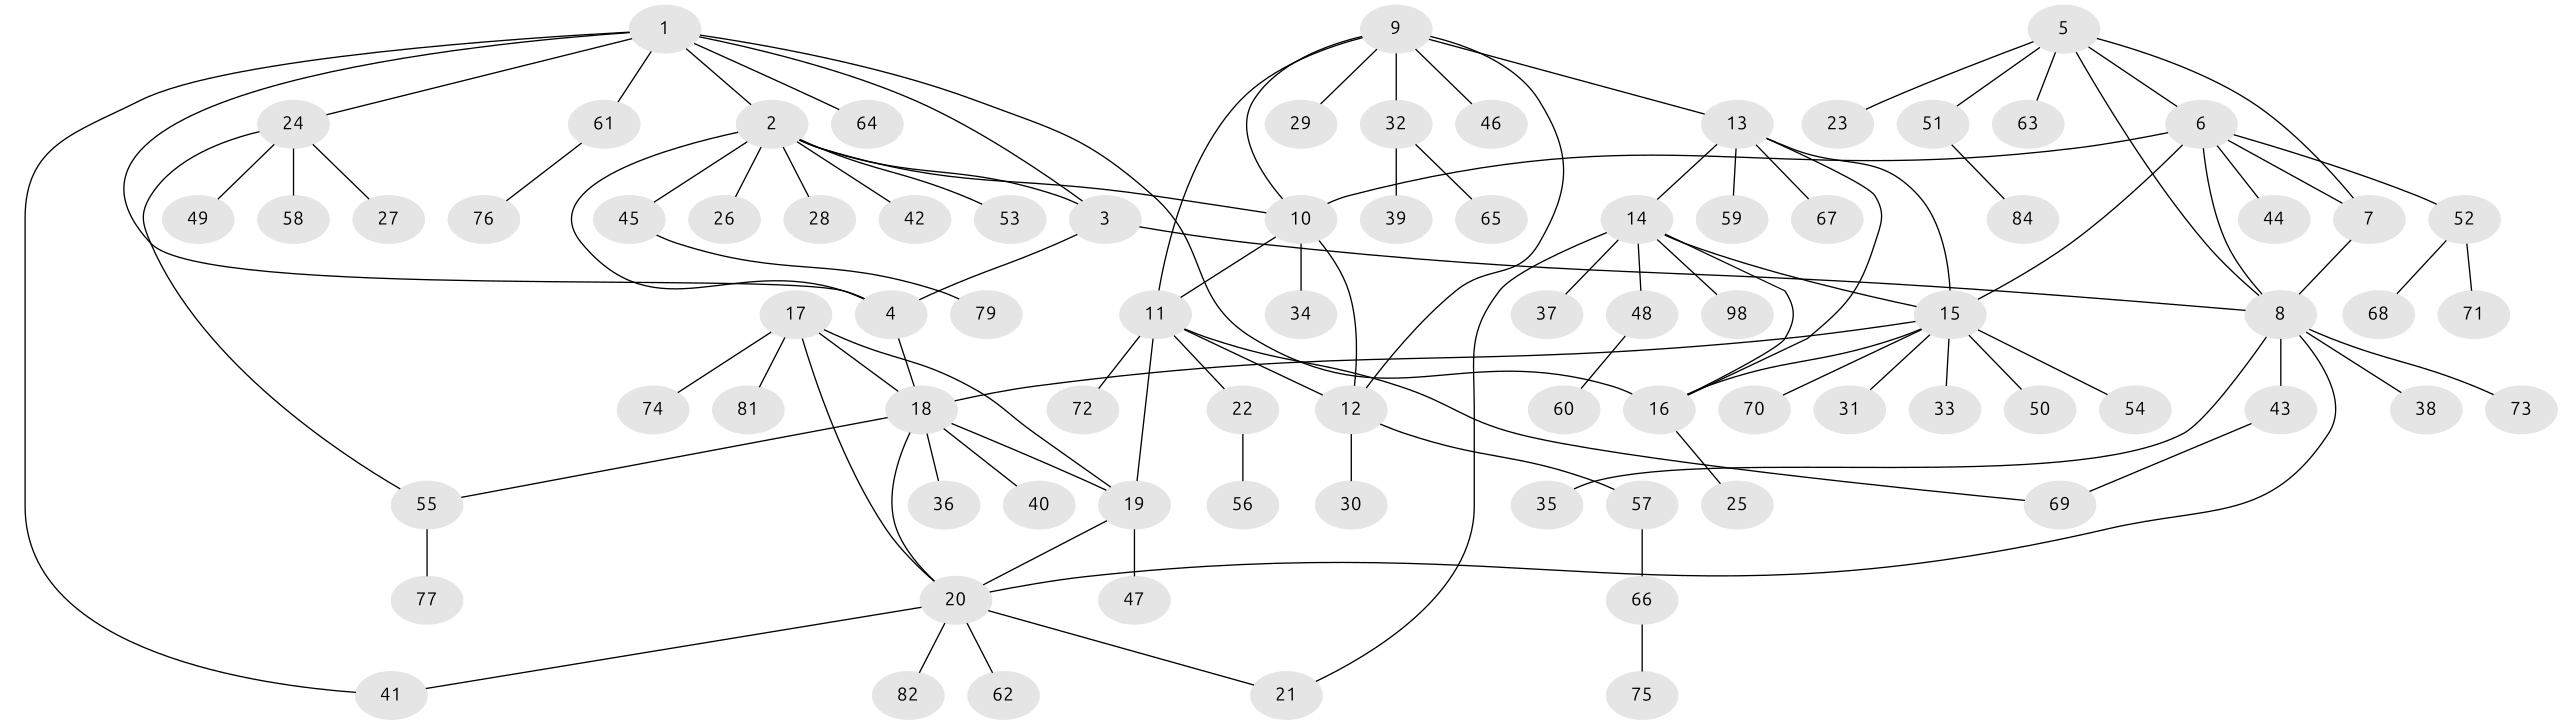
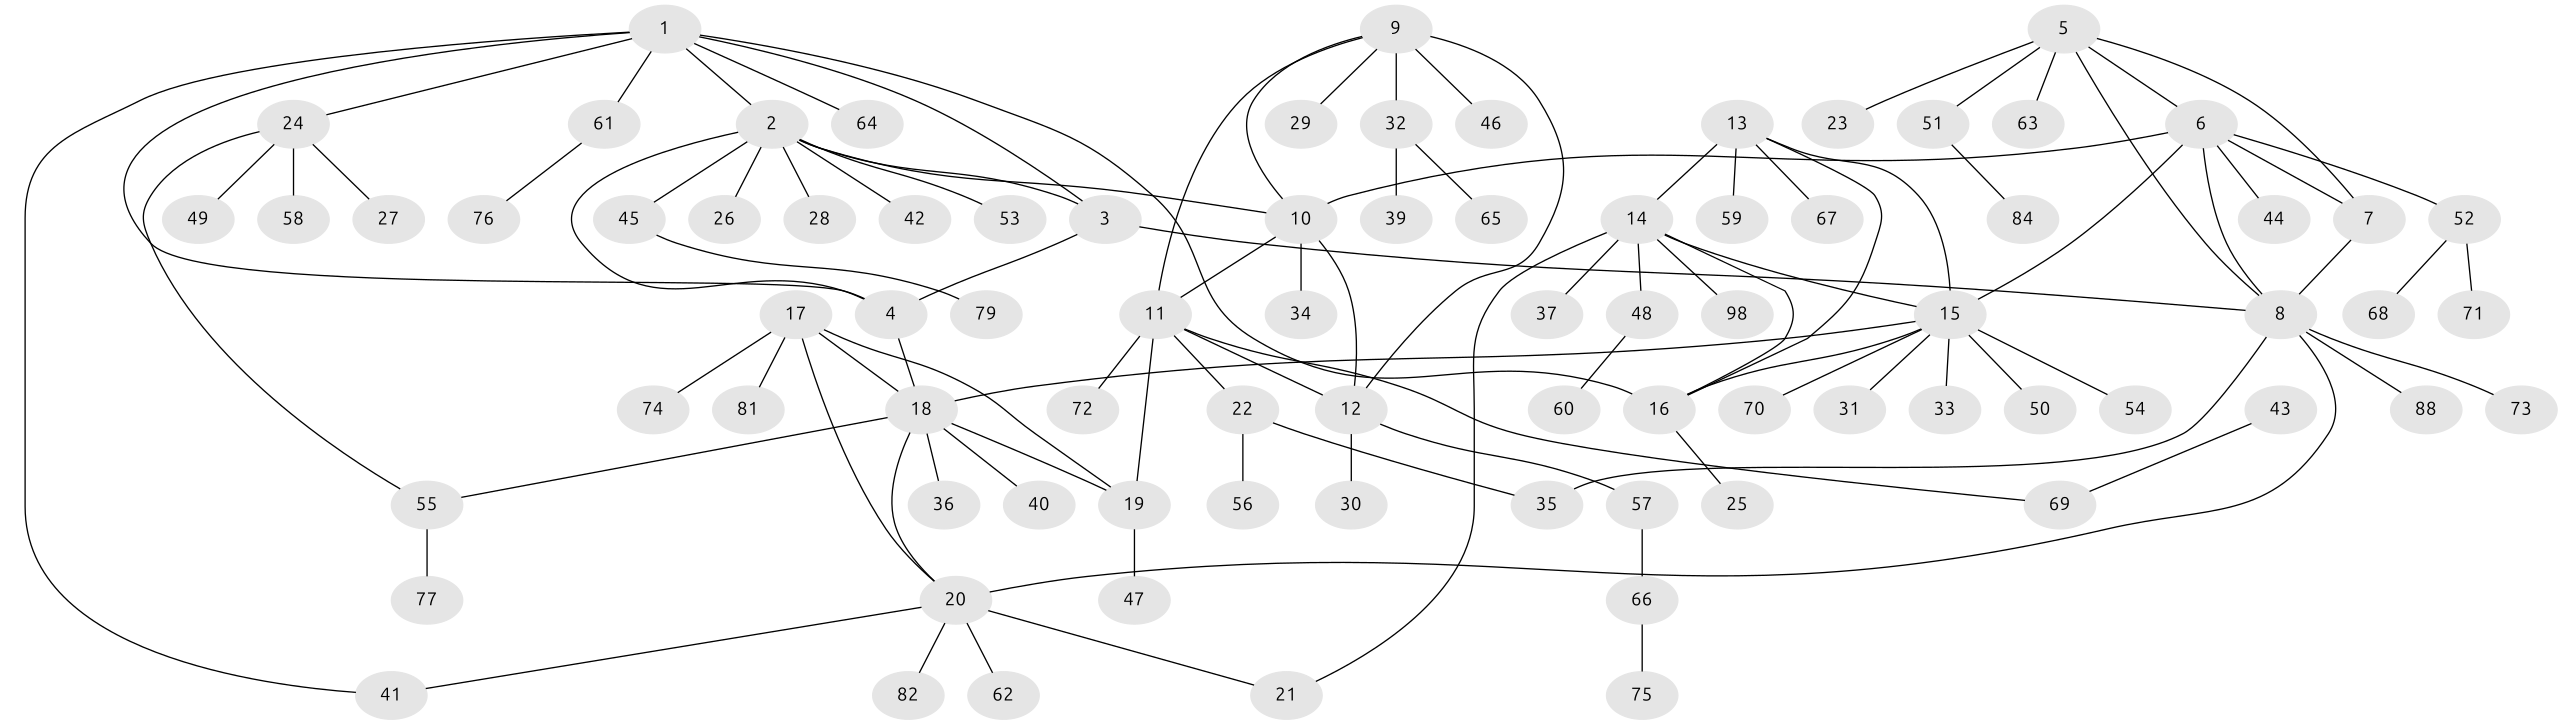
(1567, 77) -> none
(2281, 362) -> none
(2426, 410) -> (2426, 410)
none -> (1393, 461)
(1045, 553) -> none
